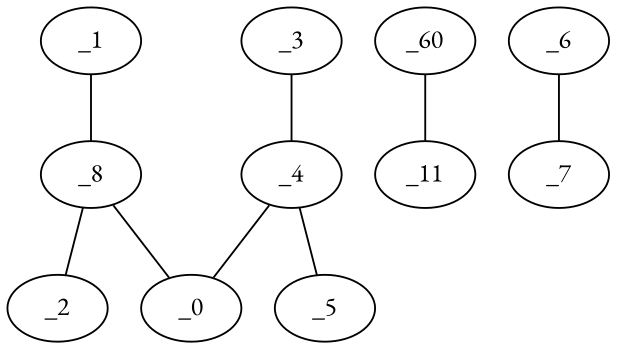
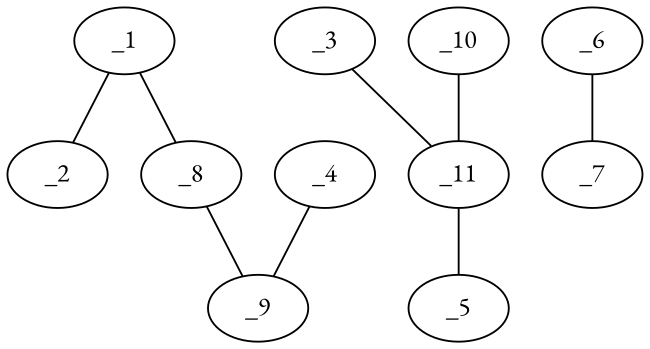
(425, 41) -> (459, 41)
(292, 108) -> (392, 108)
(74, 242) -> (91, 108)
(308, 242) -> (459, 242)
(191, 308) -> (258, 308)
